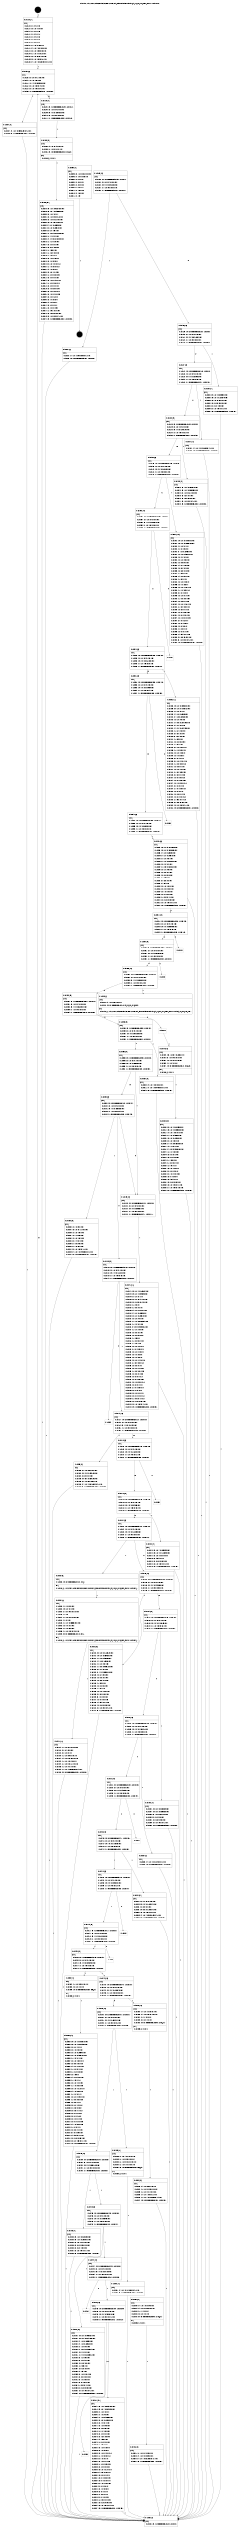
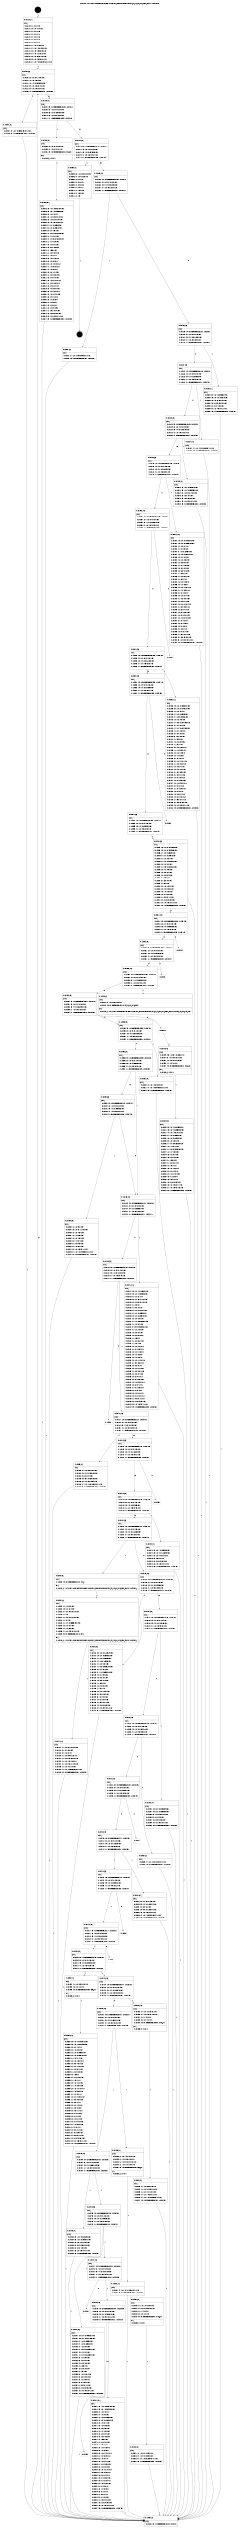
none -> (91, 149)
(118, 1188) -> (129, 1238)
